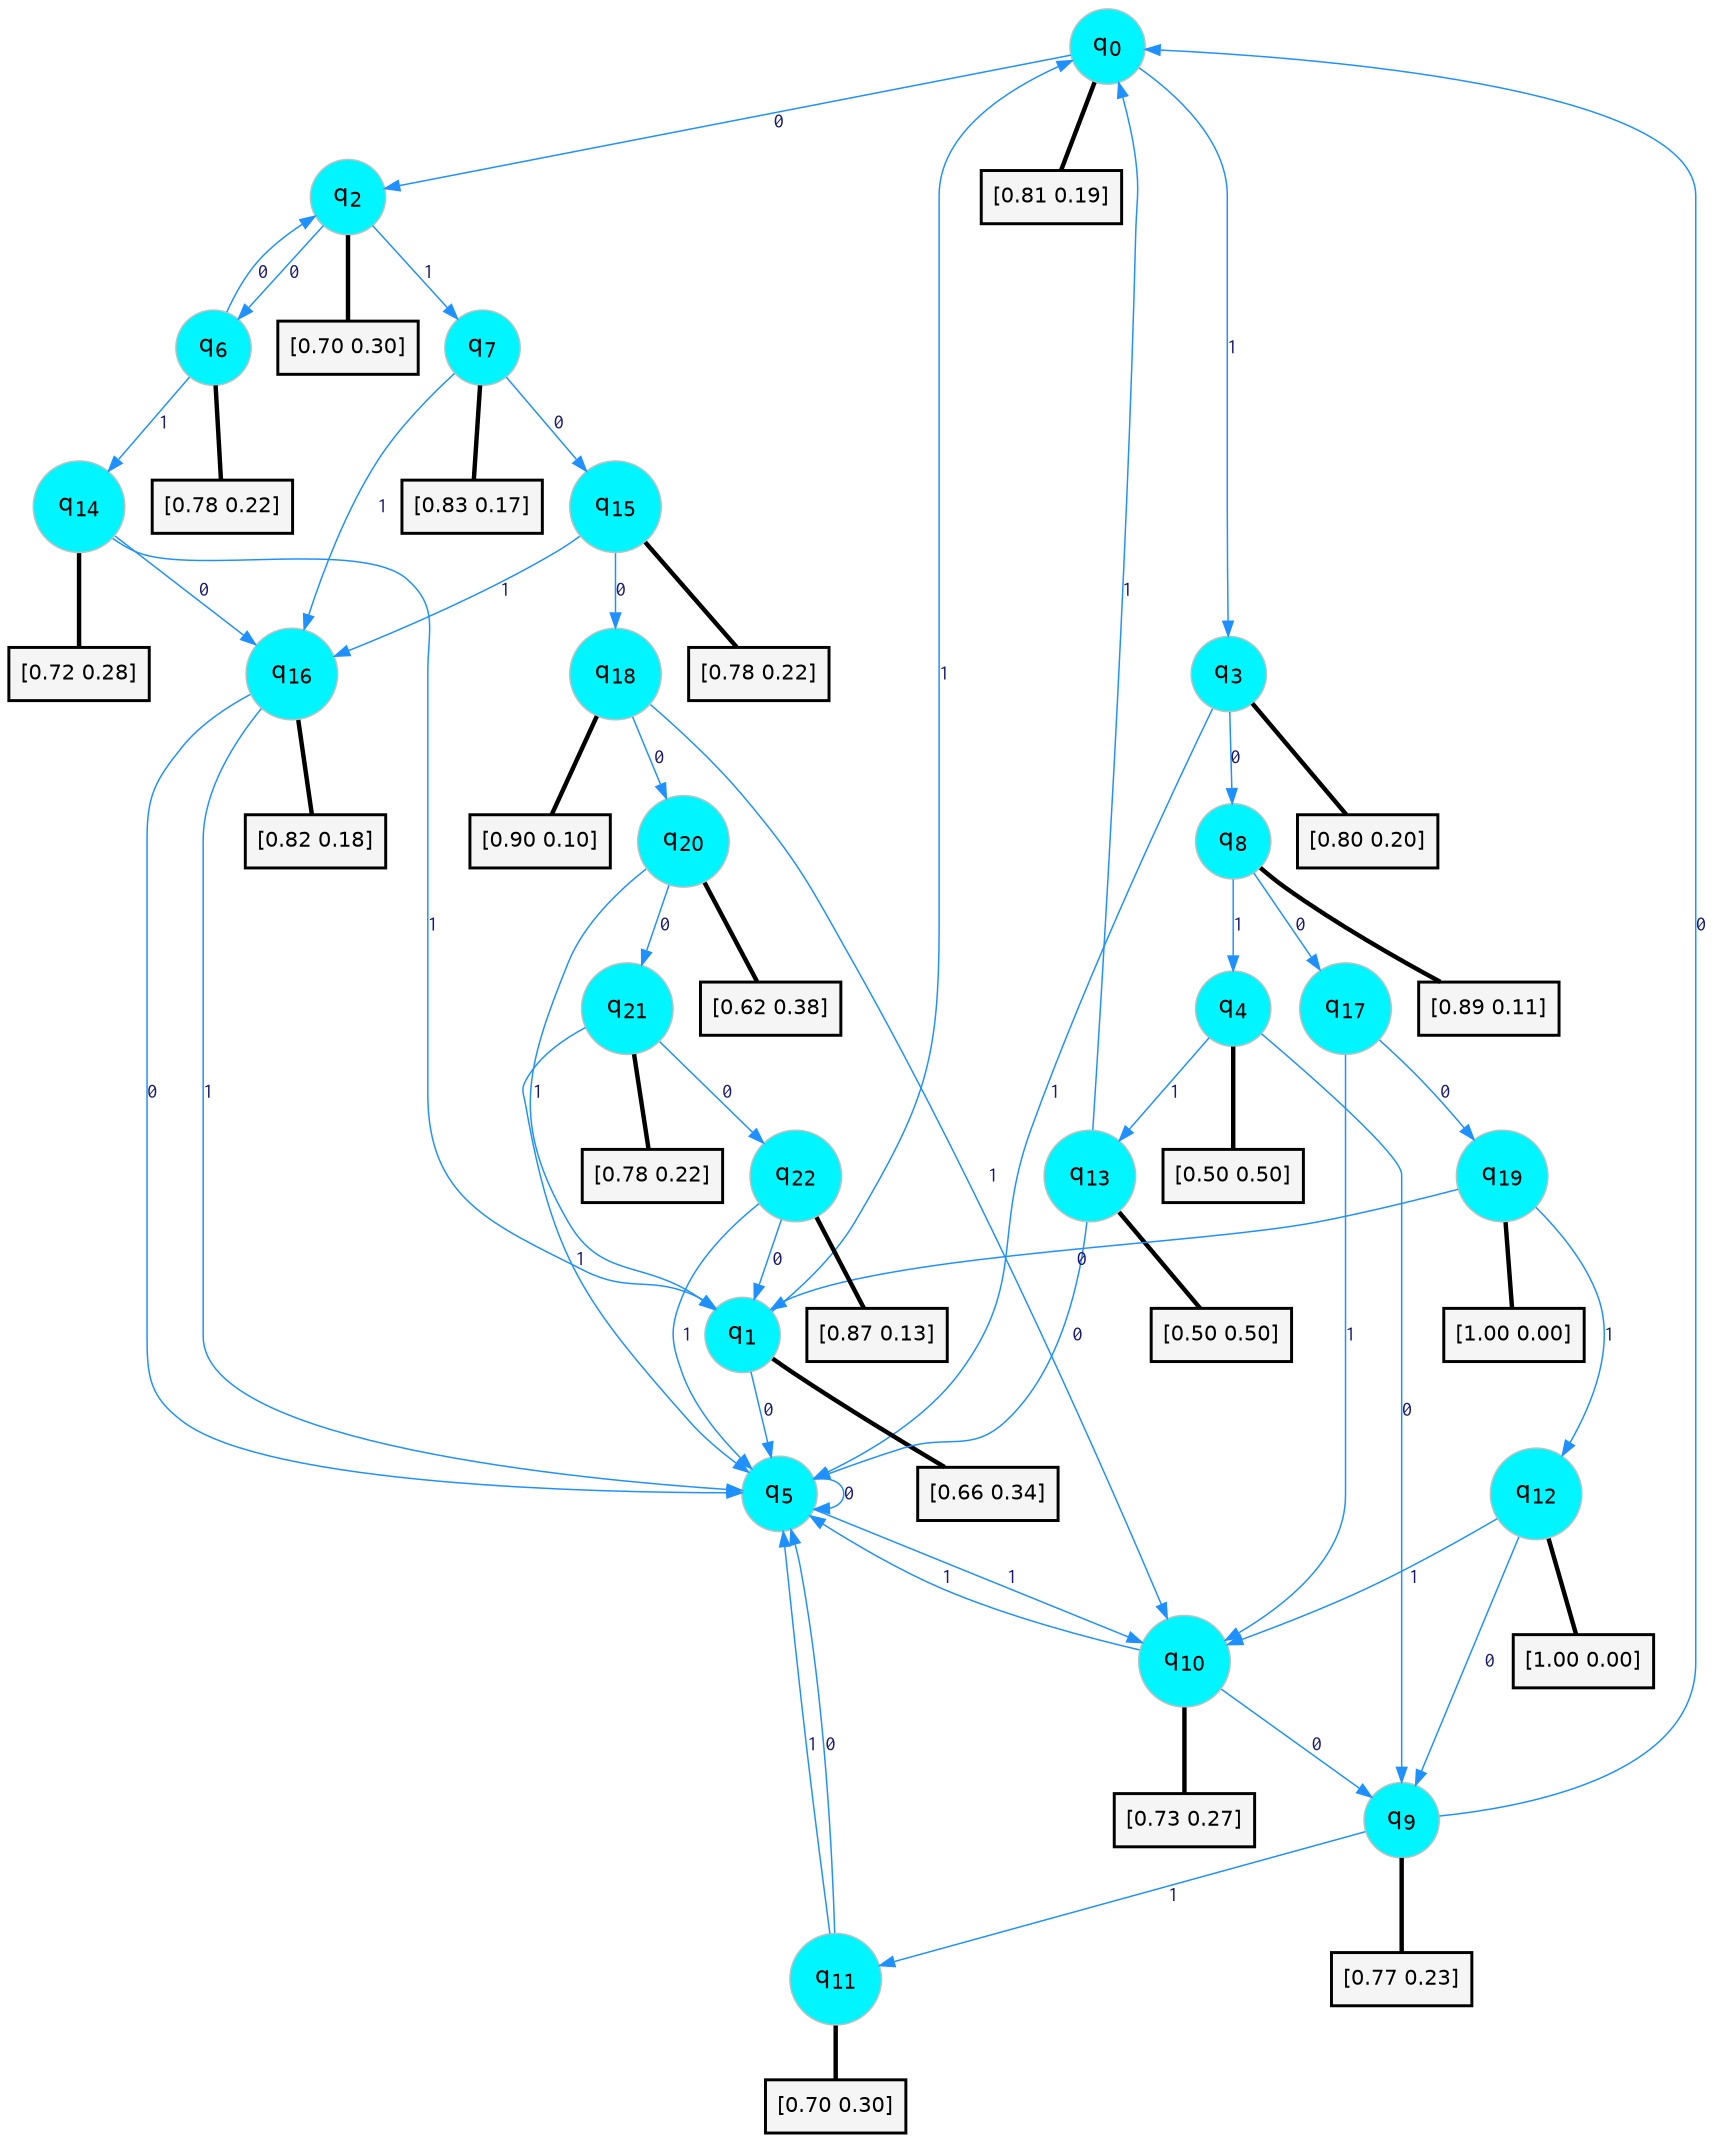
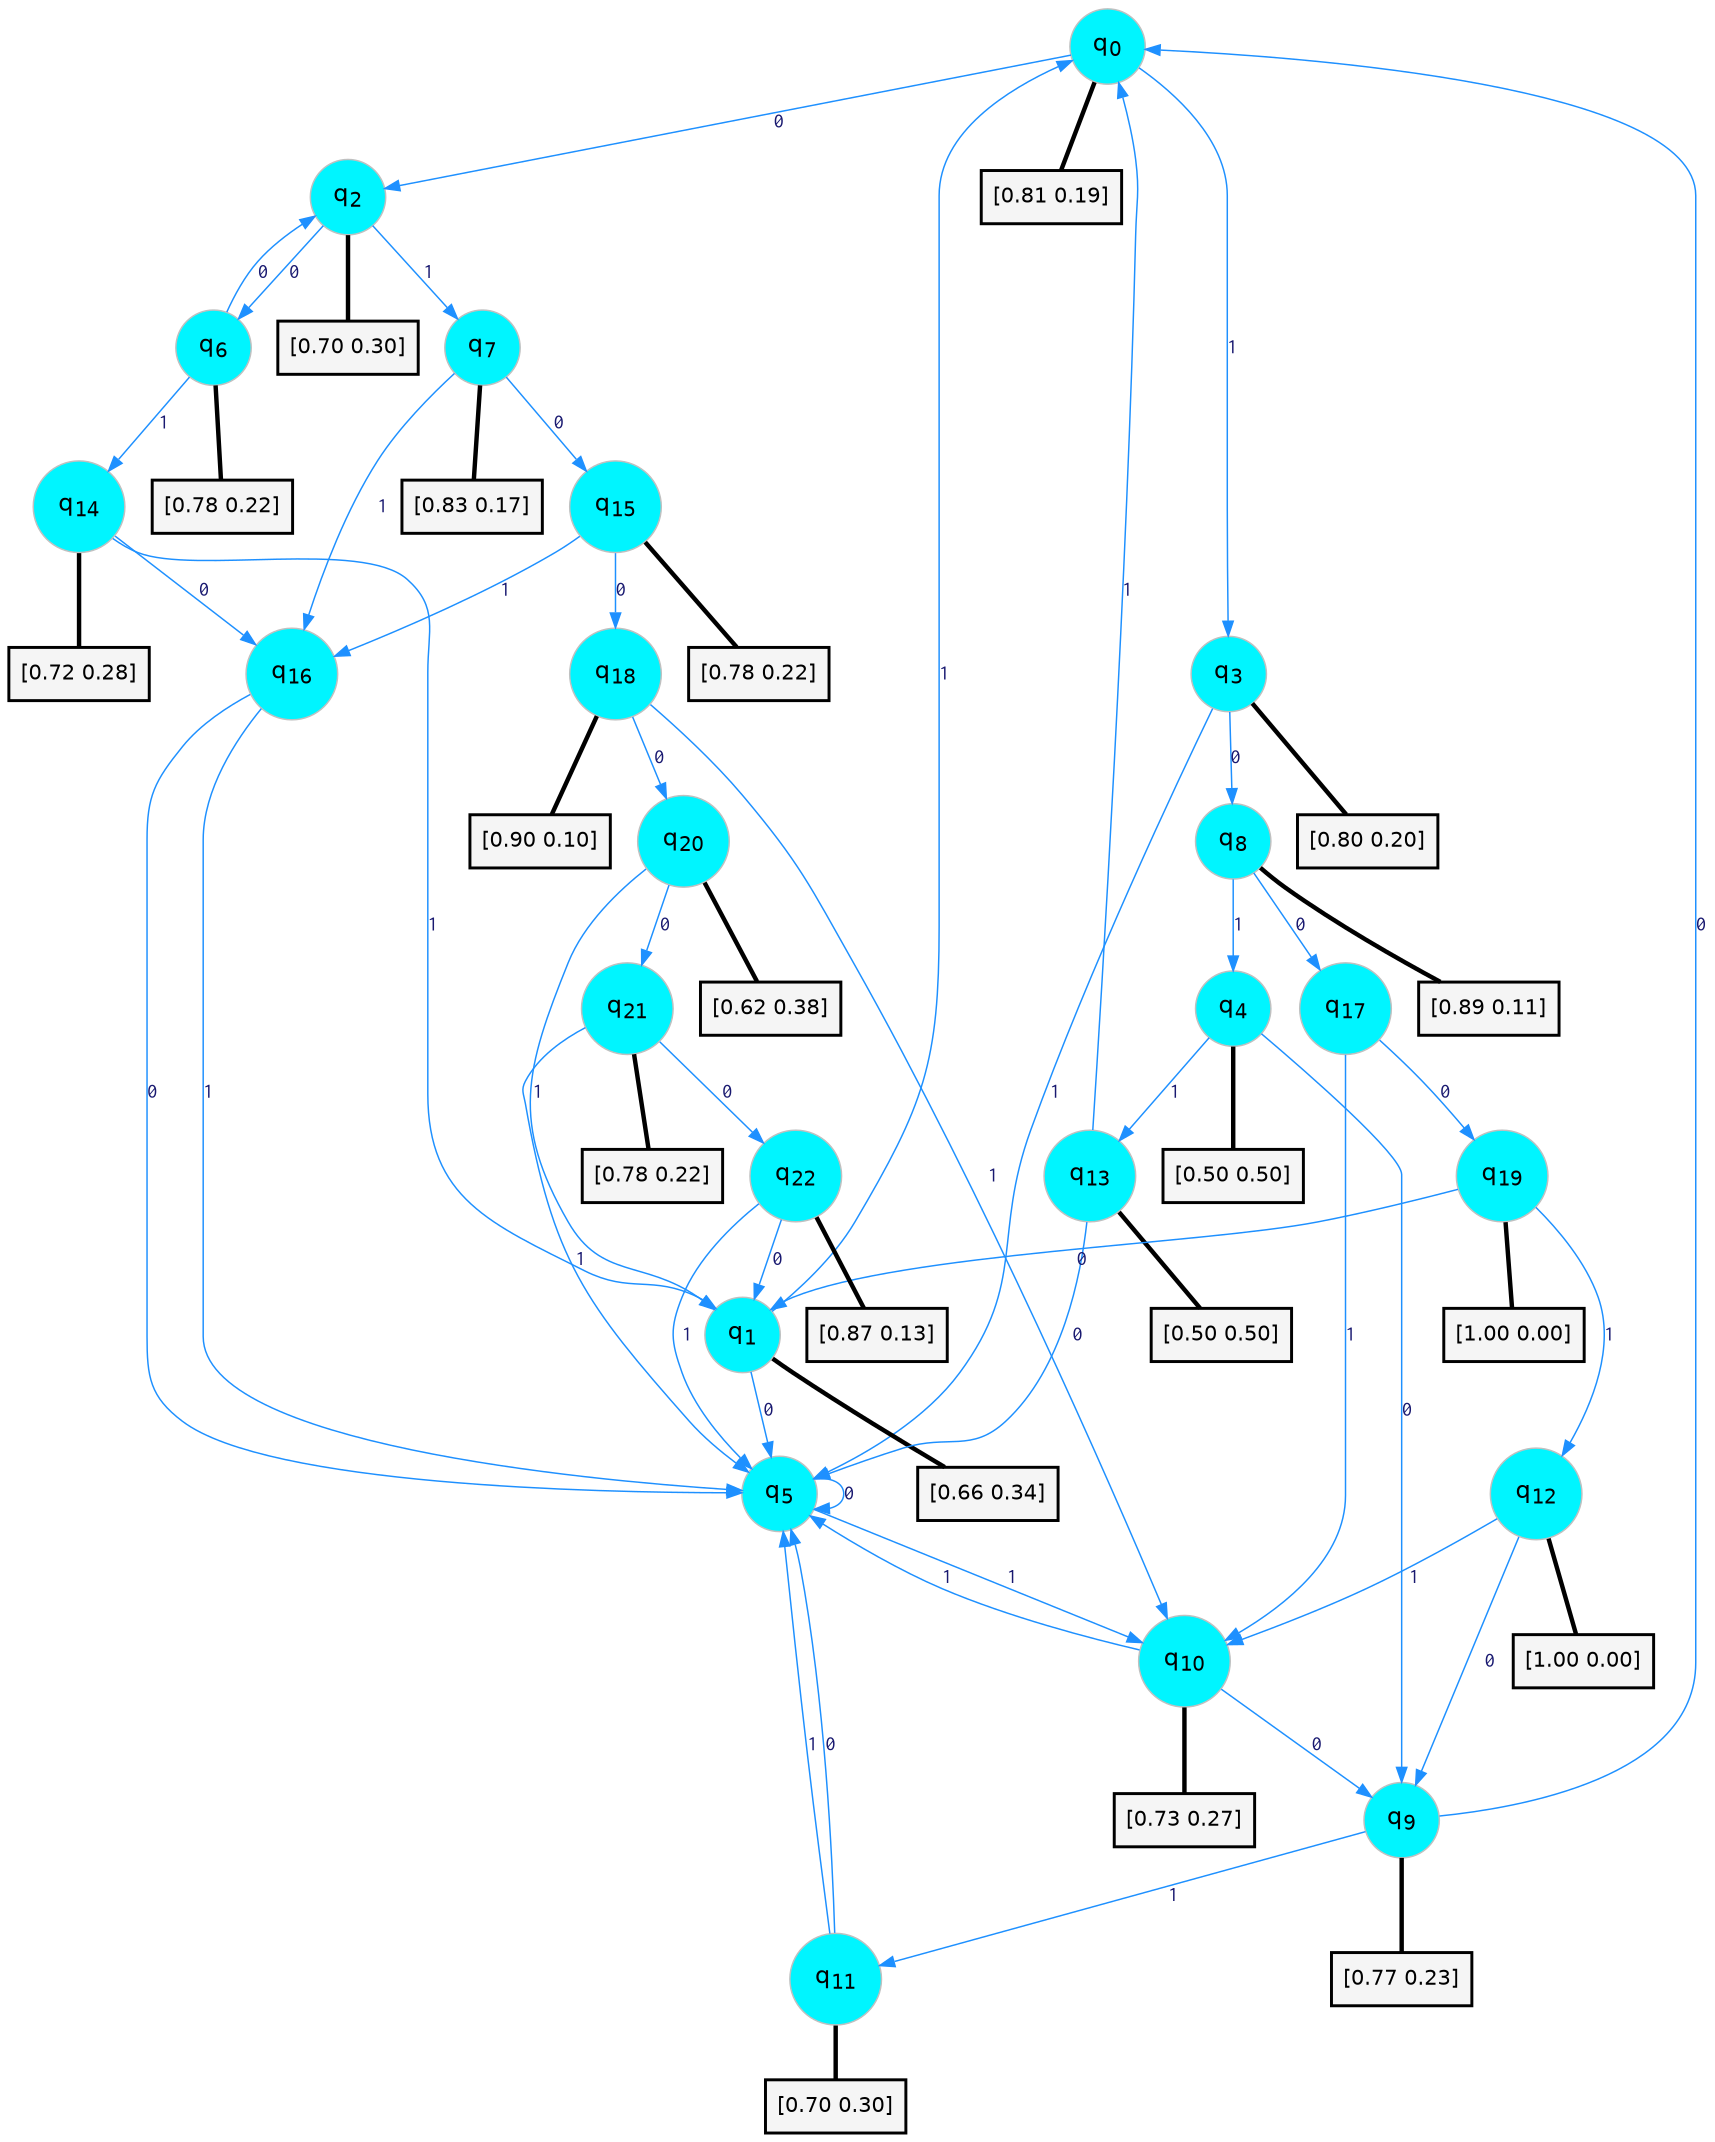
(316, 841) -> none
